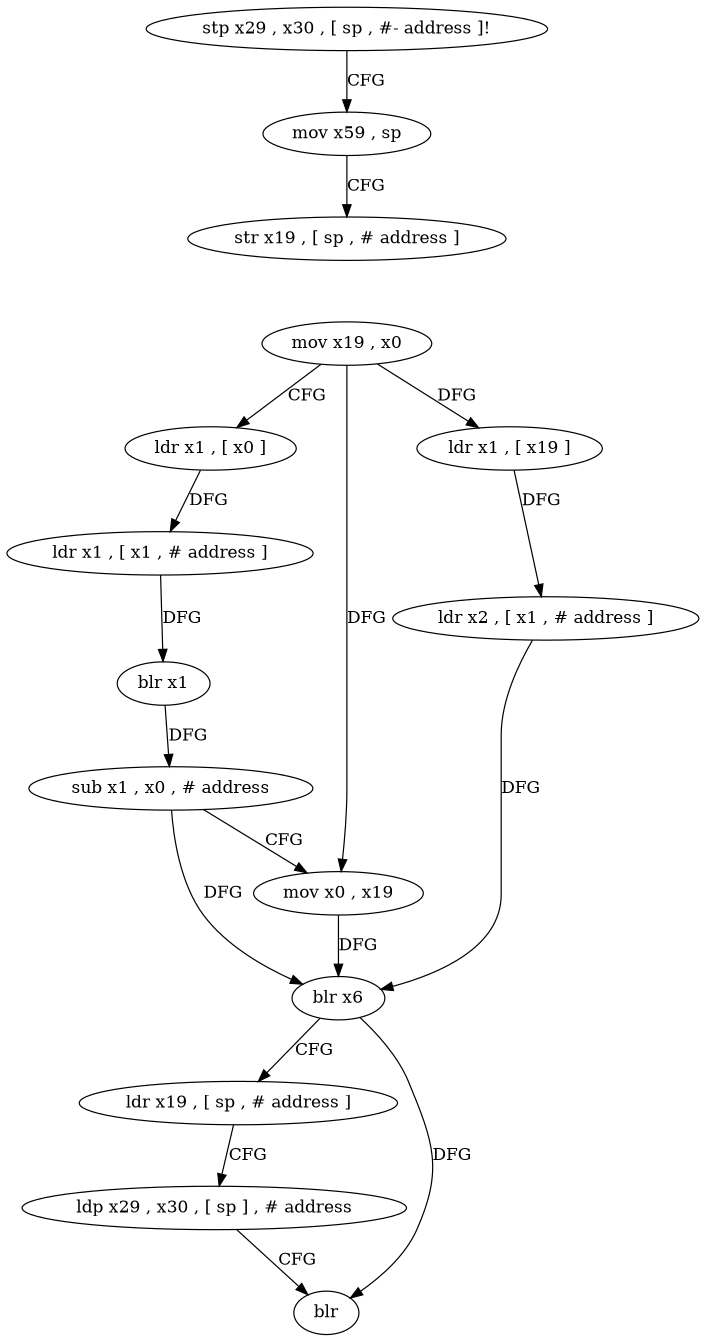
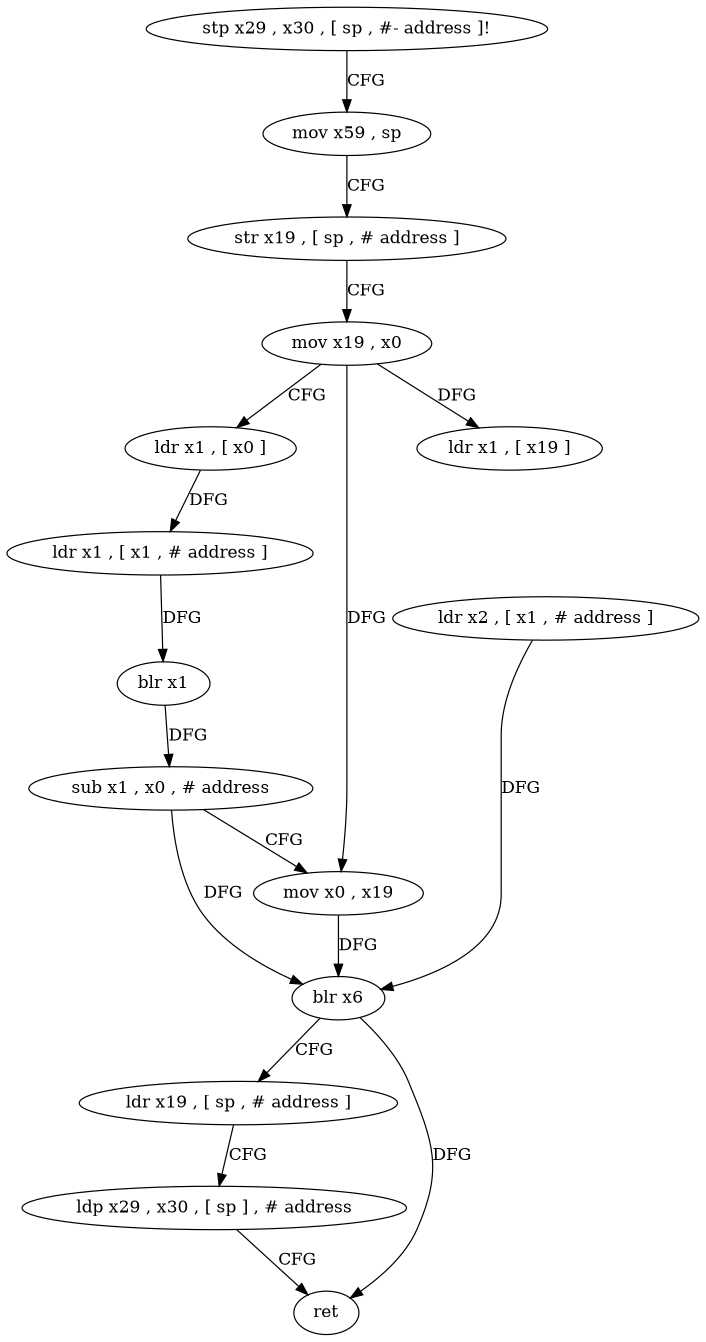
none -> (347, 285)
(526, 527) -> none
(326, 1313) -> (326, 1313)
